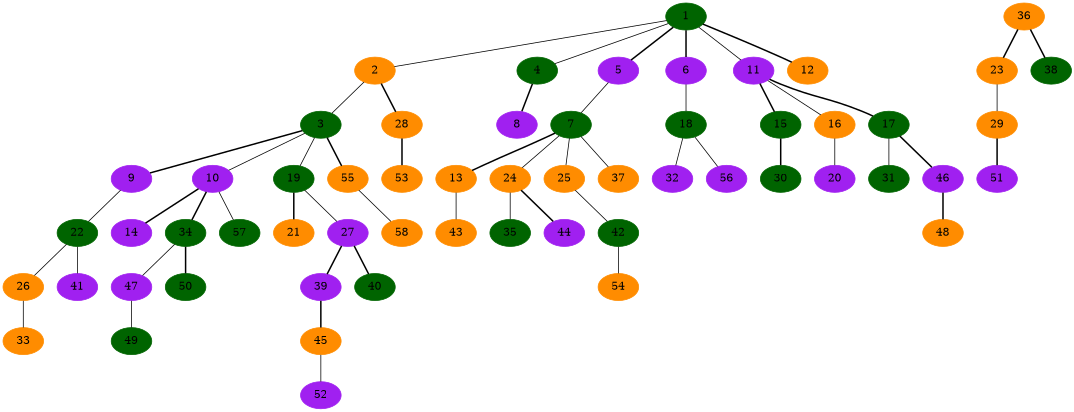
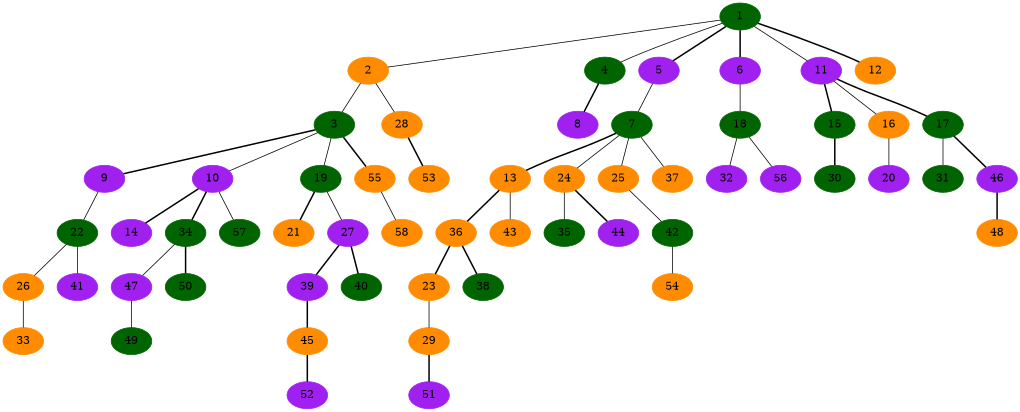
(388, 98) -> (385, 98)
none -> (483, 206)
(321, 368) -> (307, 368)
